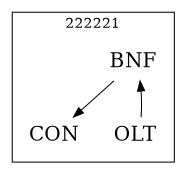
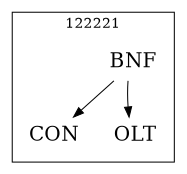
(93, 24) -> (93, 24)
(142, 104) -> (128, 94)
